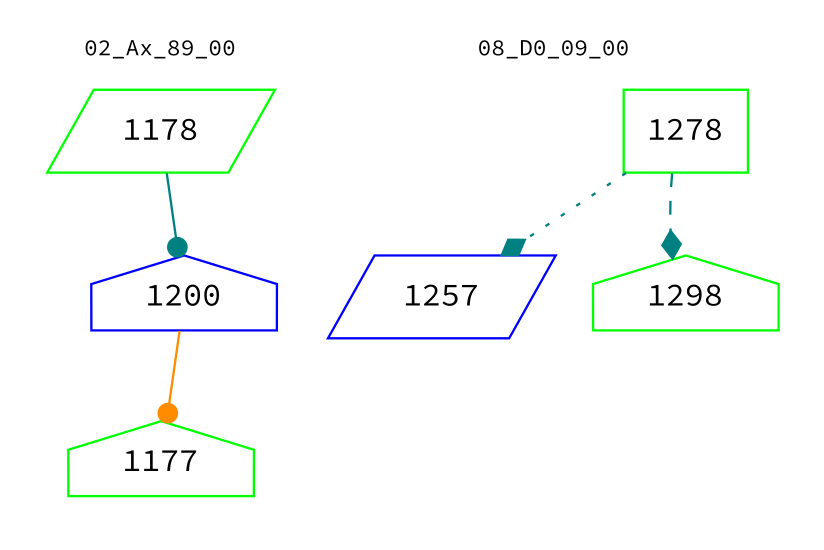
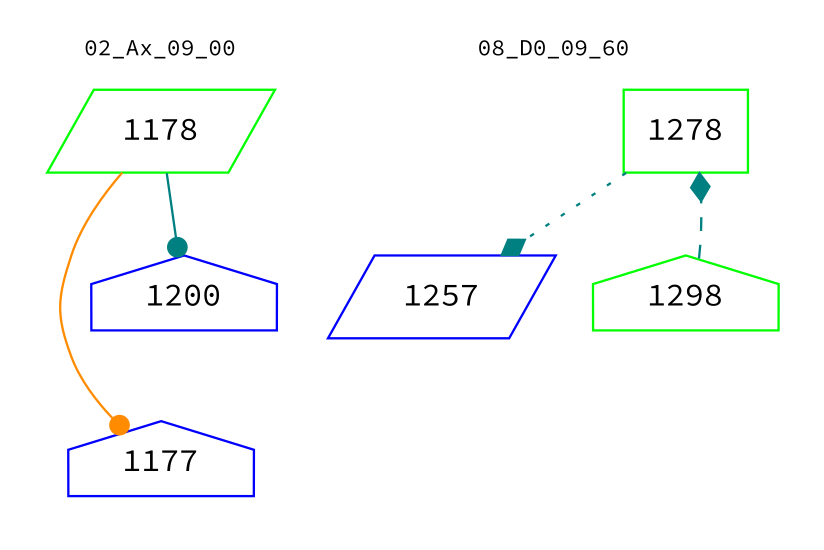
(161, 49) -> (161, 49)
(555, 49) -> (555, 49)
(670, 202) -> (701, 230)
(174, 367) -> (61, 294)
(161, 463) -> (161, 463)
